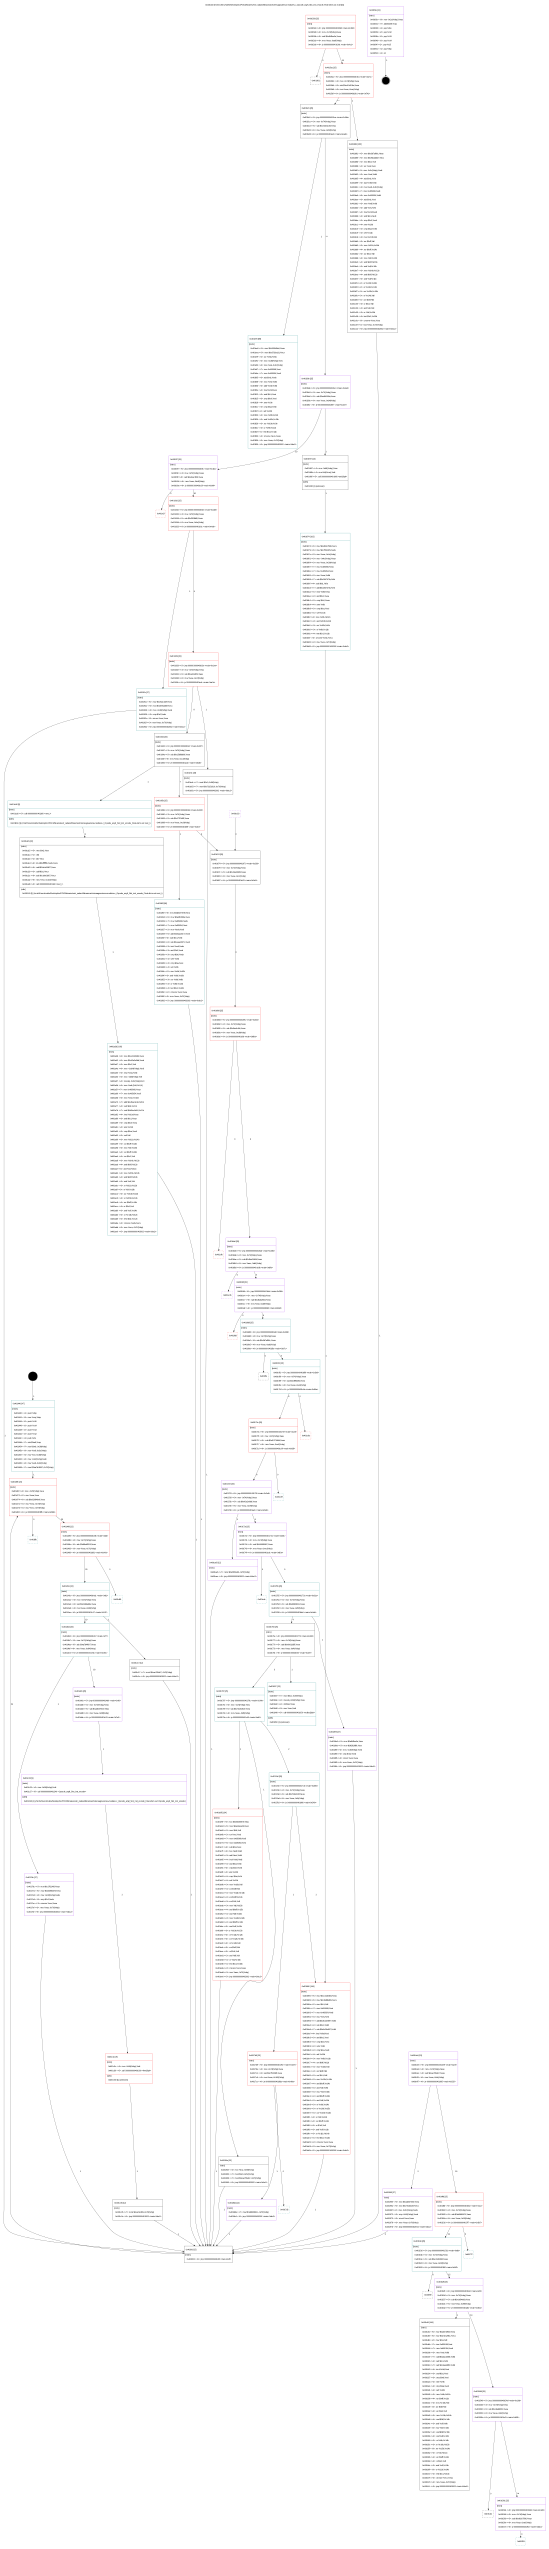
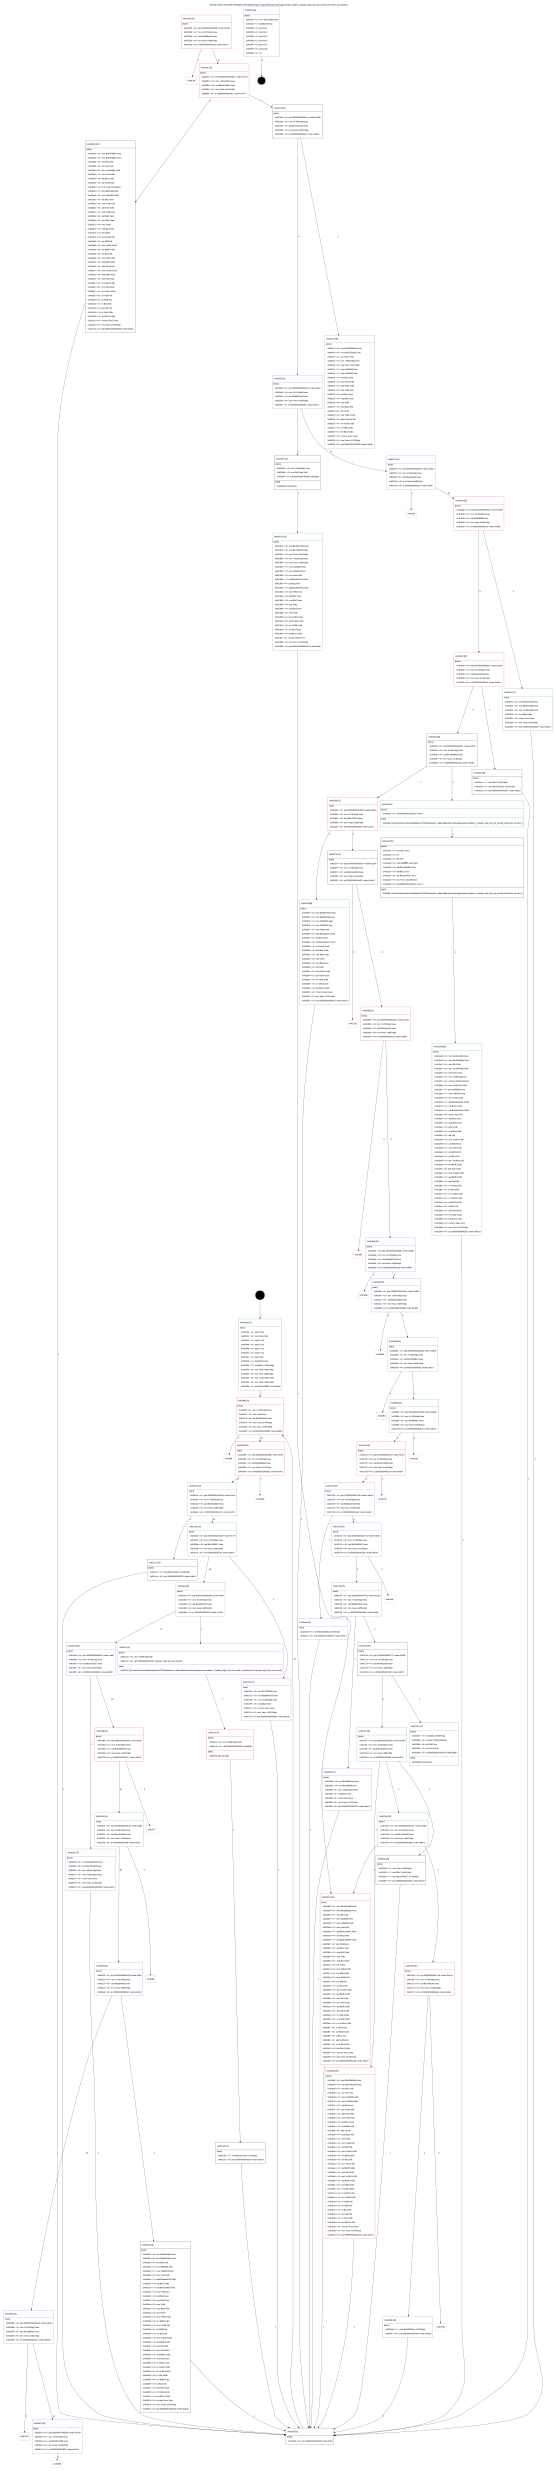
(235, 833) -> (353, 951)
none -> (146, 1626)
none -> (232, 2402)
